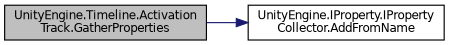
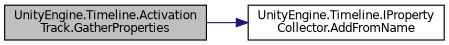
(346, 23) -> (346, 23)
